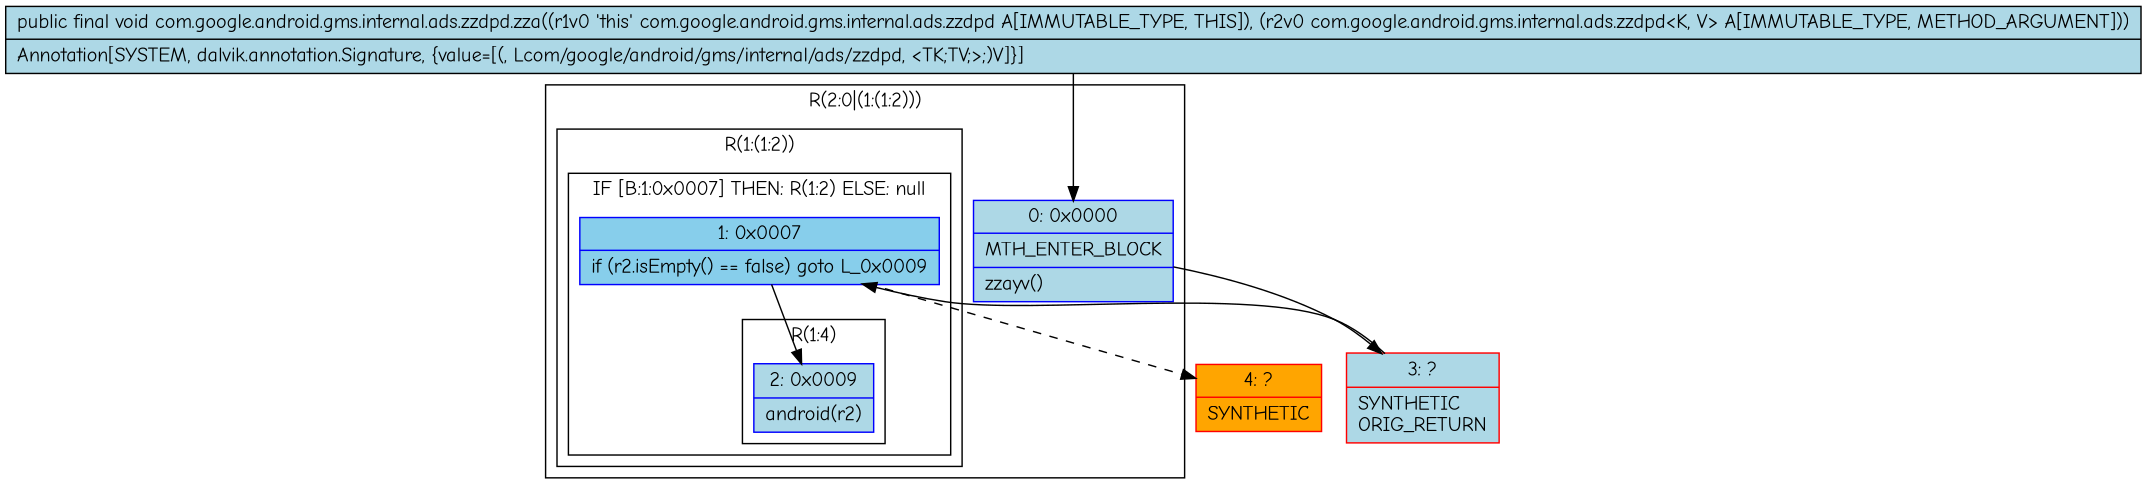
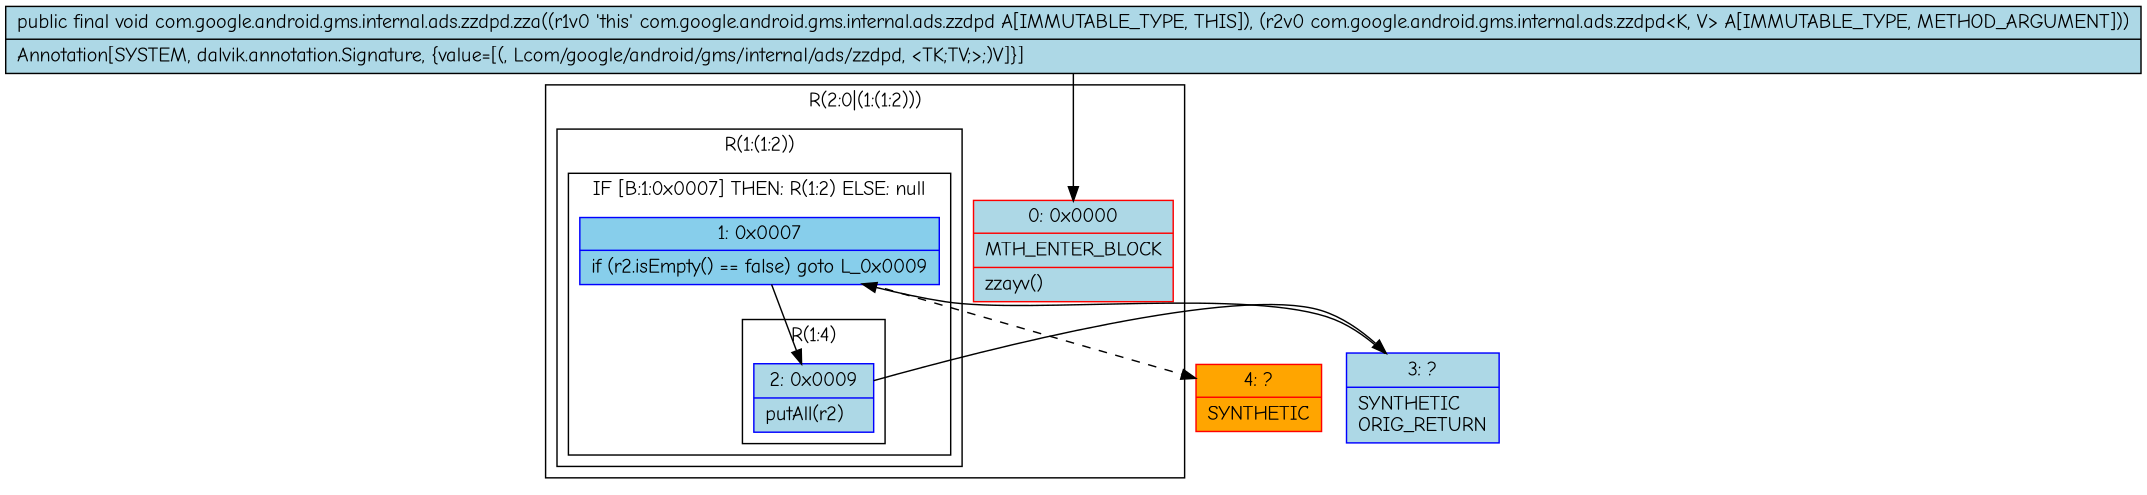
(1073, 251) -> (1073, 251)
(1277, 295) -> (1127, 321)
(1423, 398) -> (1423, 398)
(814, 414) -> (804, 414)
